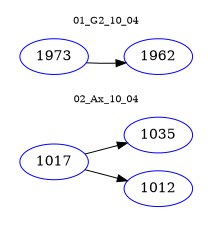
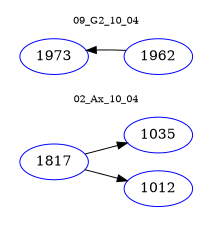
(106, 21) -> (106, 21)
(101, 63) -> (111, 50)
(54, 162) -> (54, 162)
